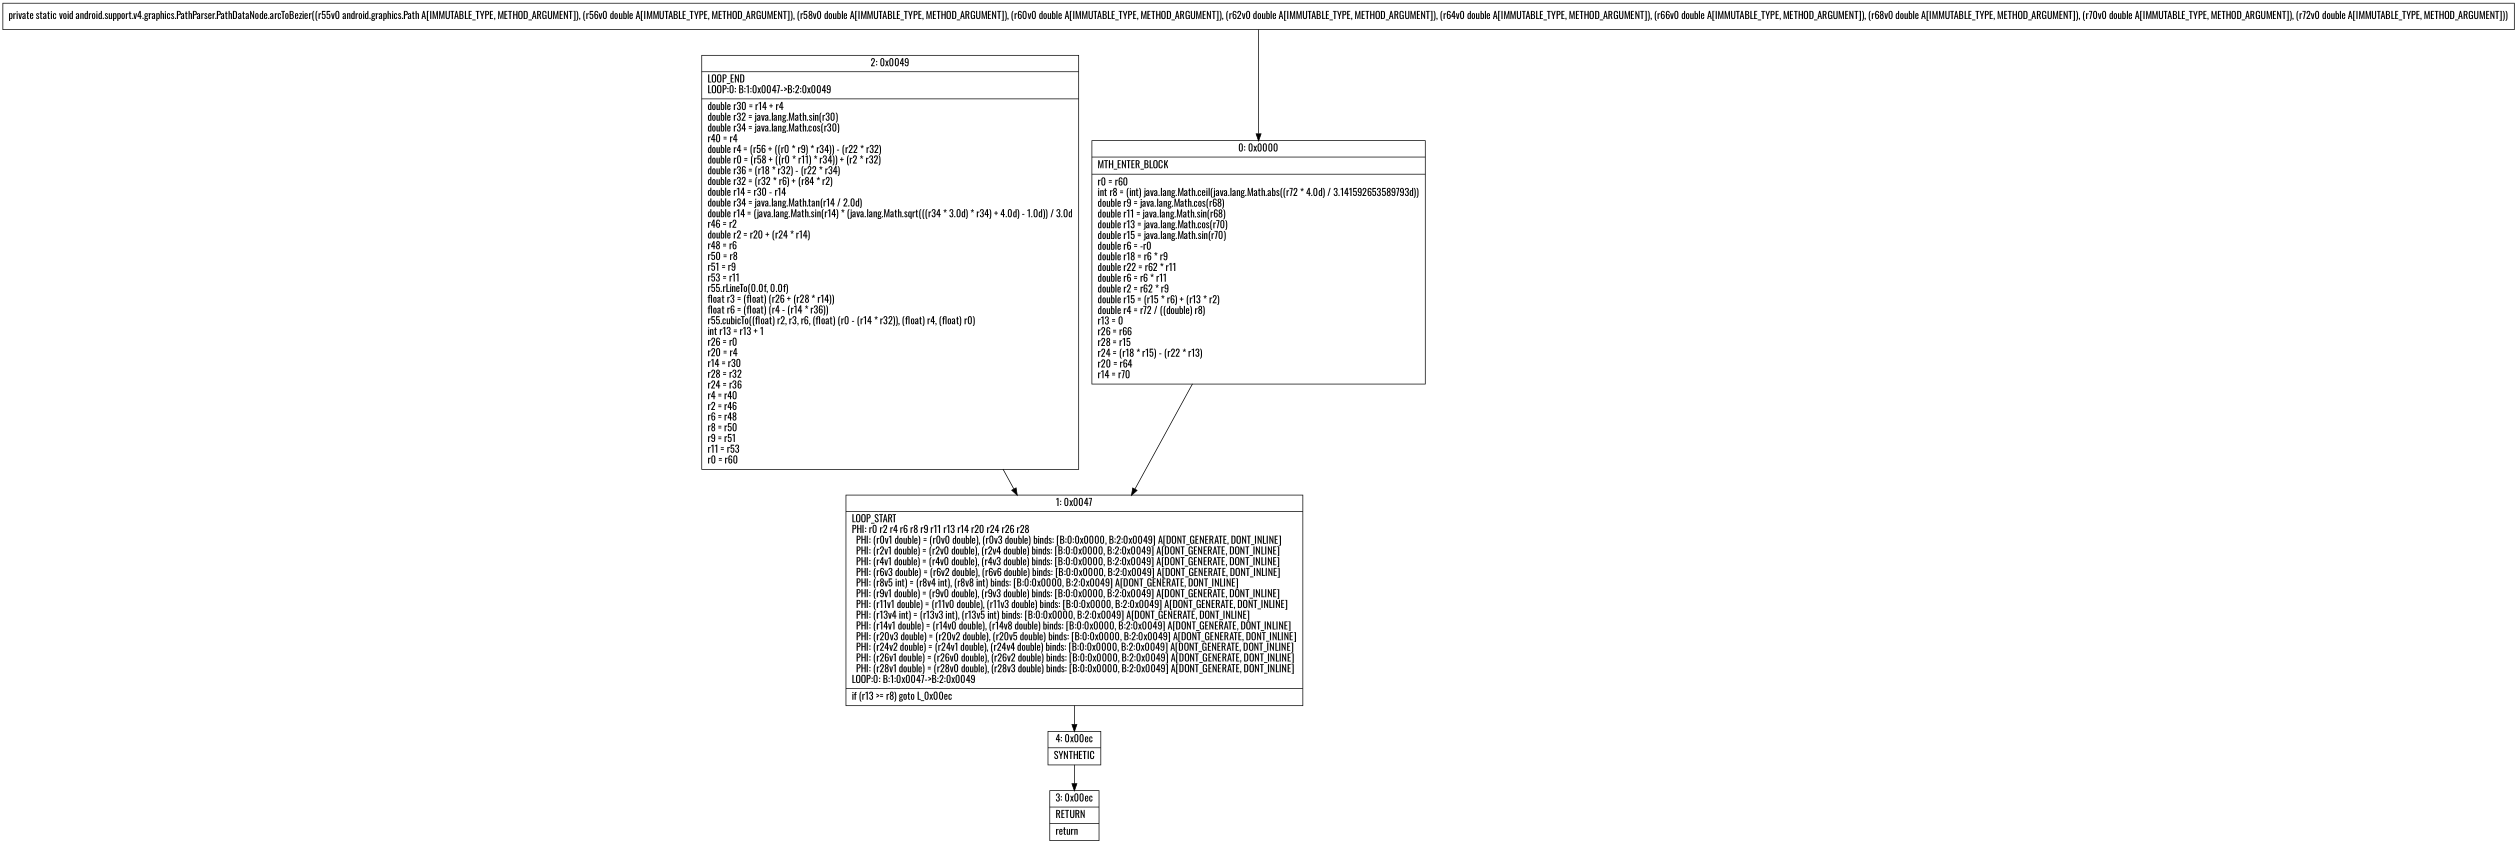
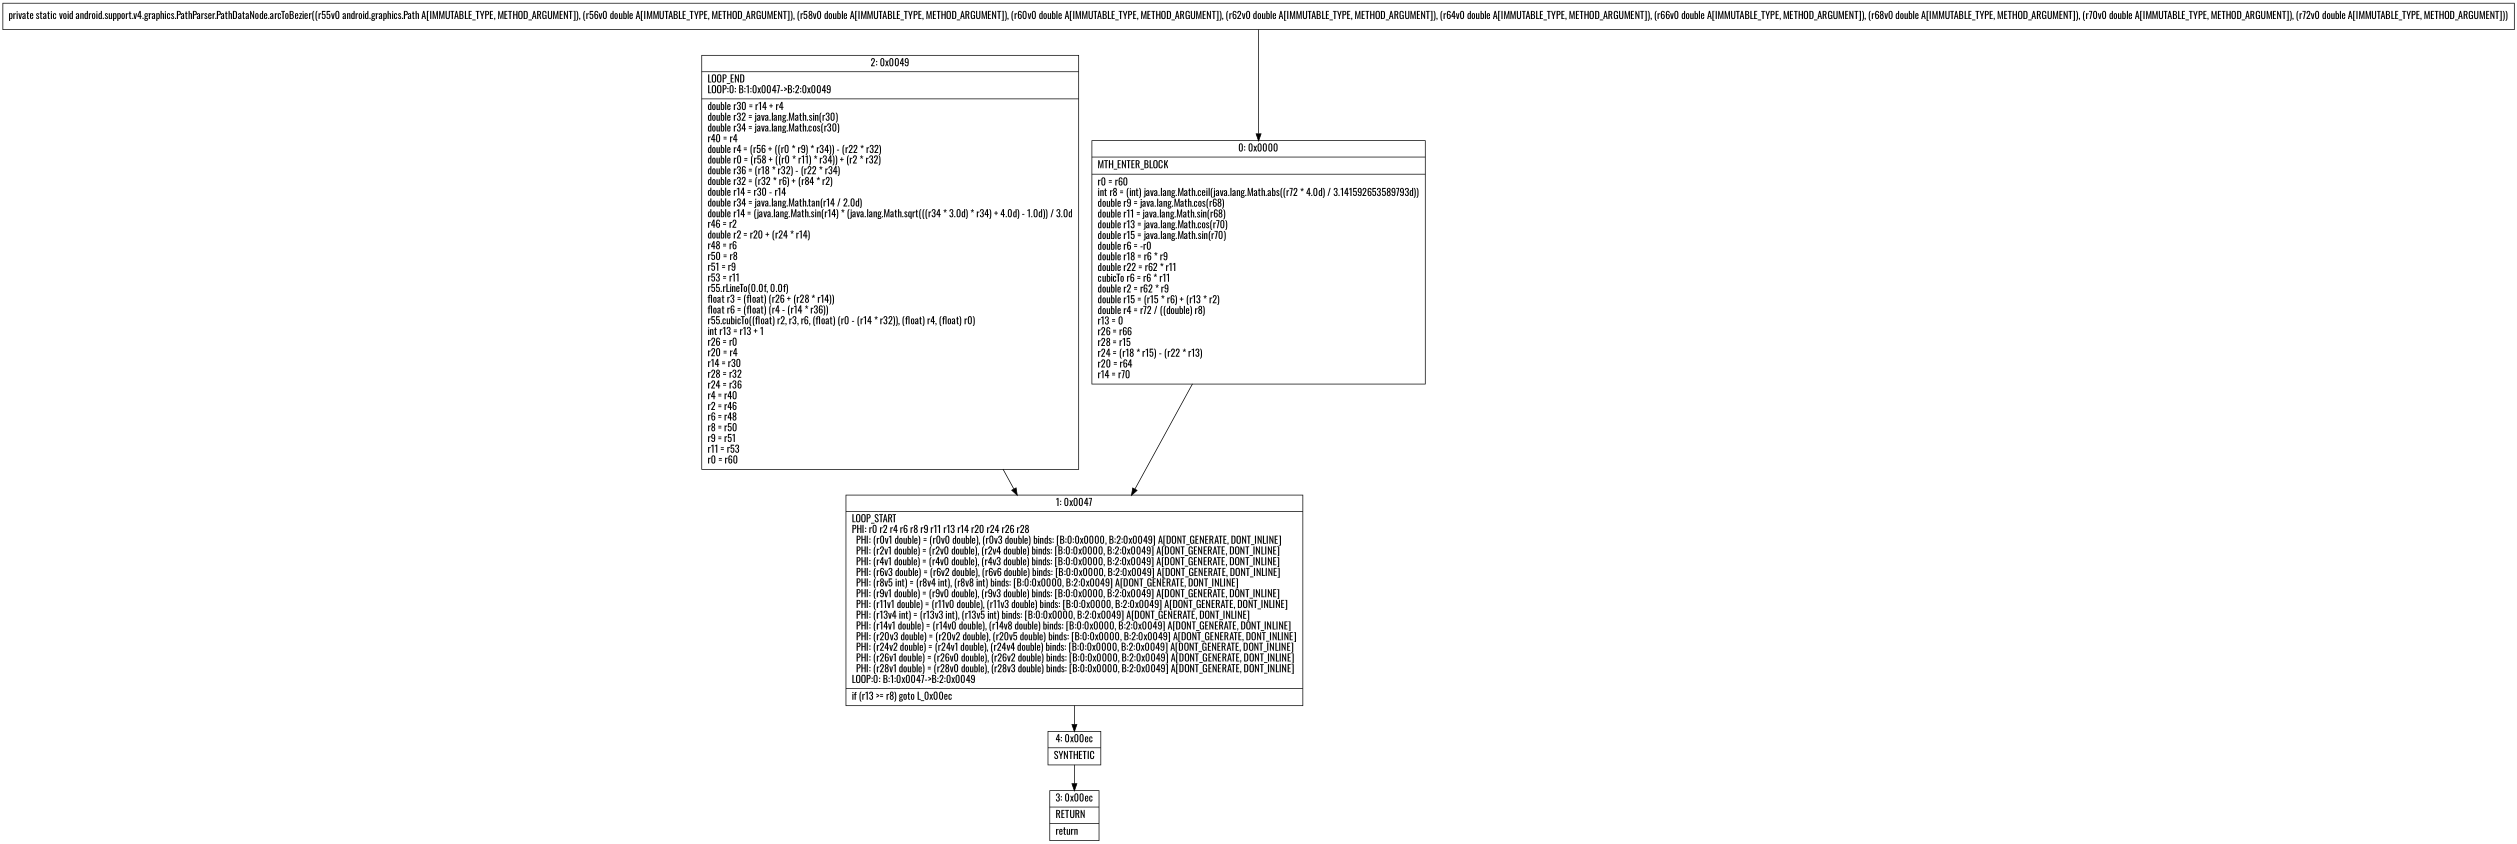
(1132, 279) -> (1134, 279)
